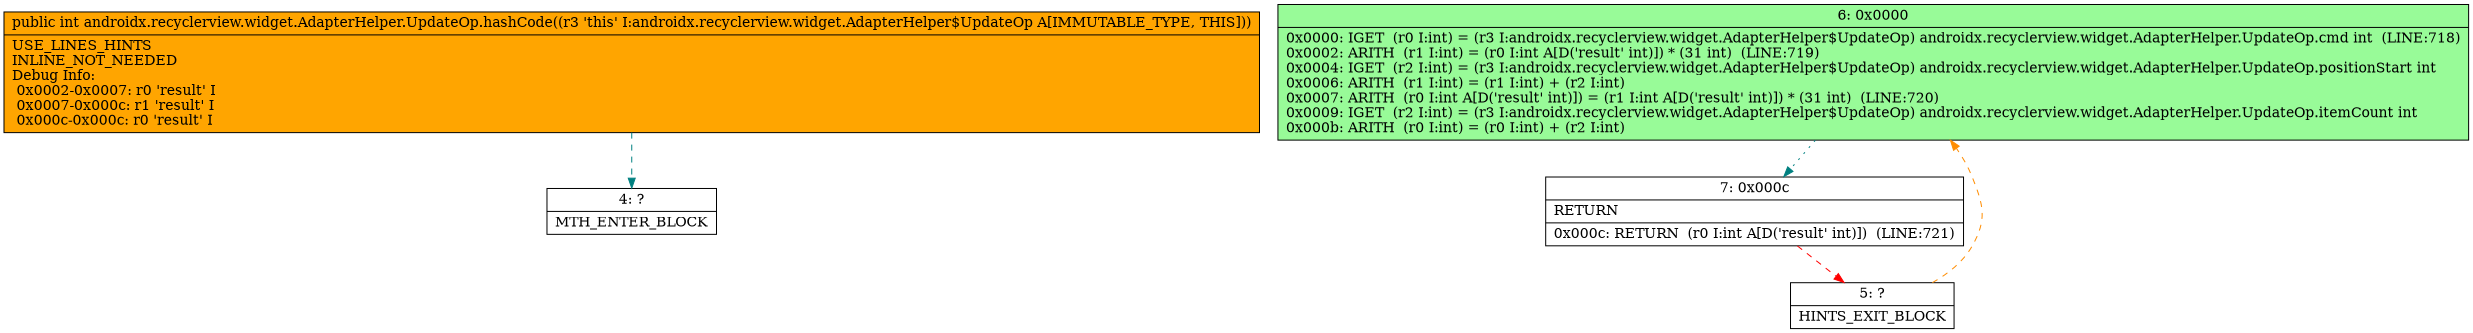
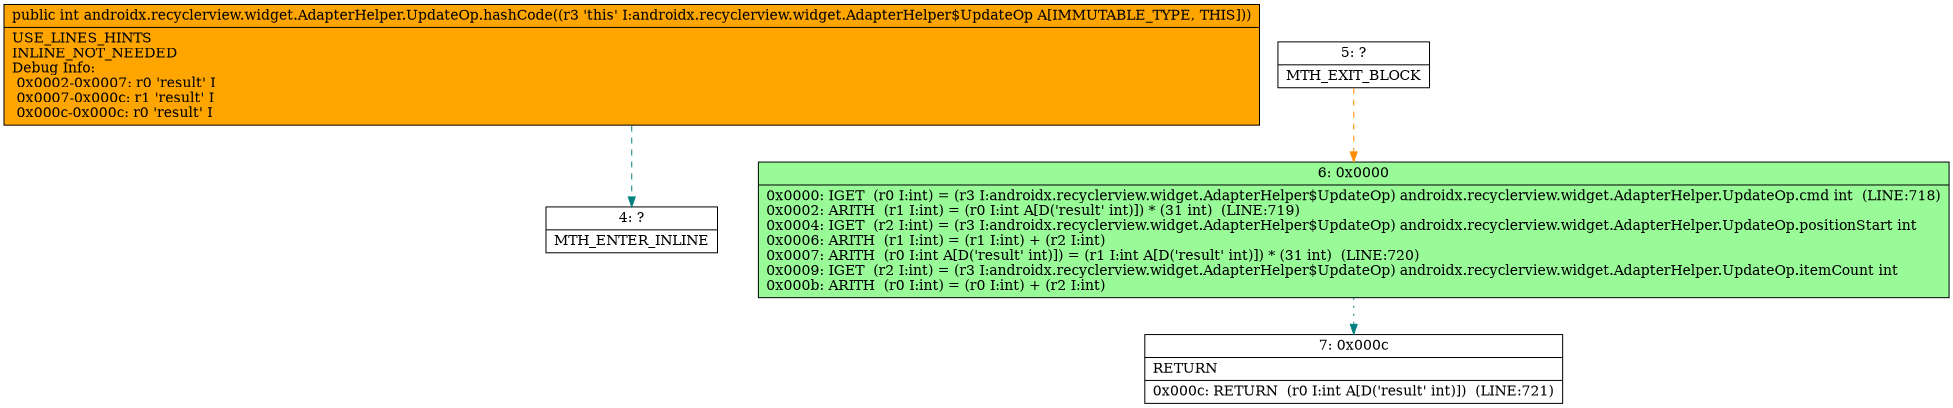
(632, 222) -> (632, 241)
(1817, 261) -> none
(1872, 317) -> (1354, 76)
